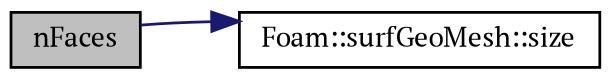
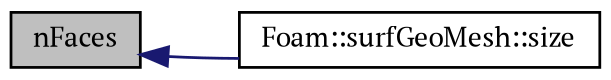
(176, 23) -> (204, 58)
